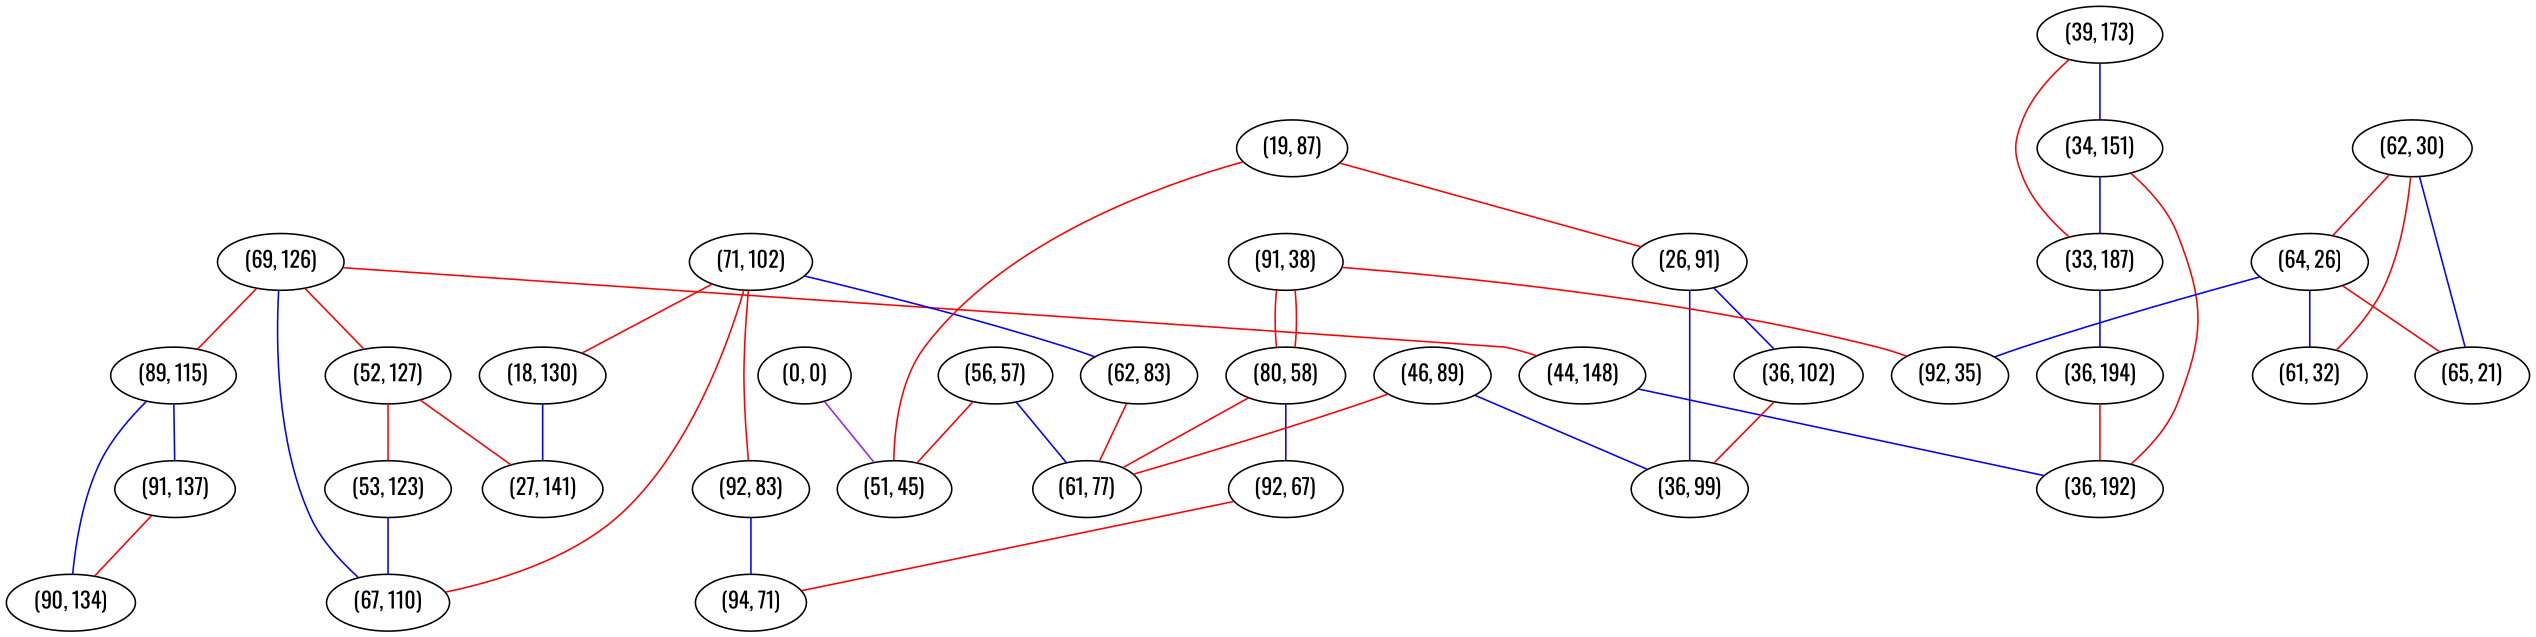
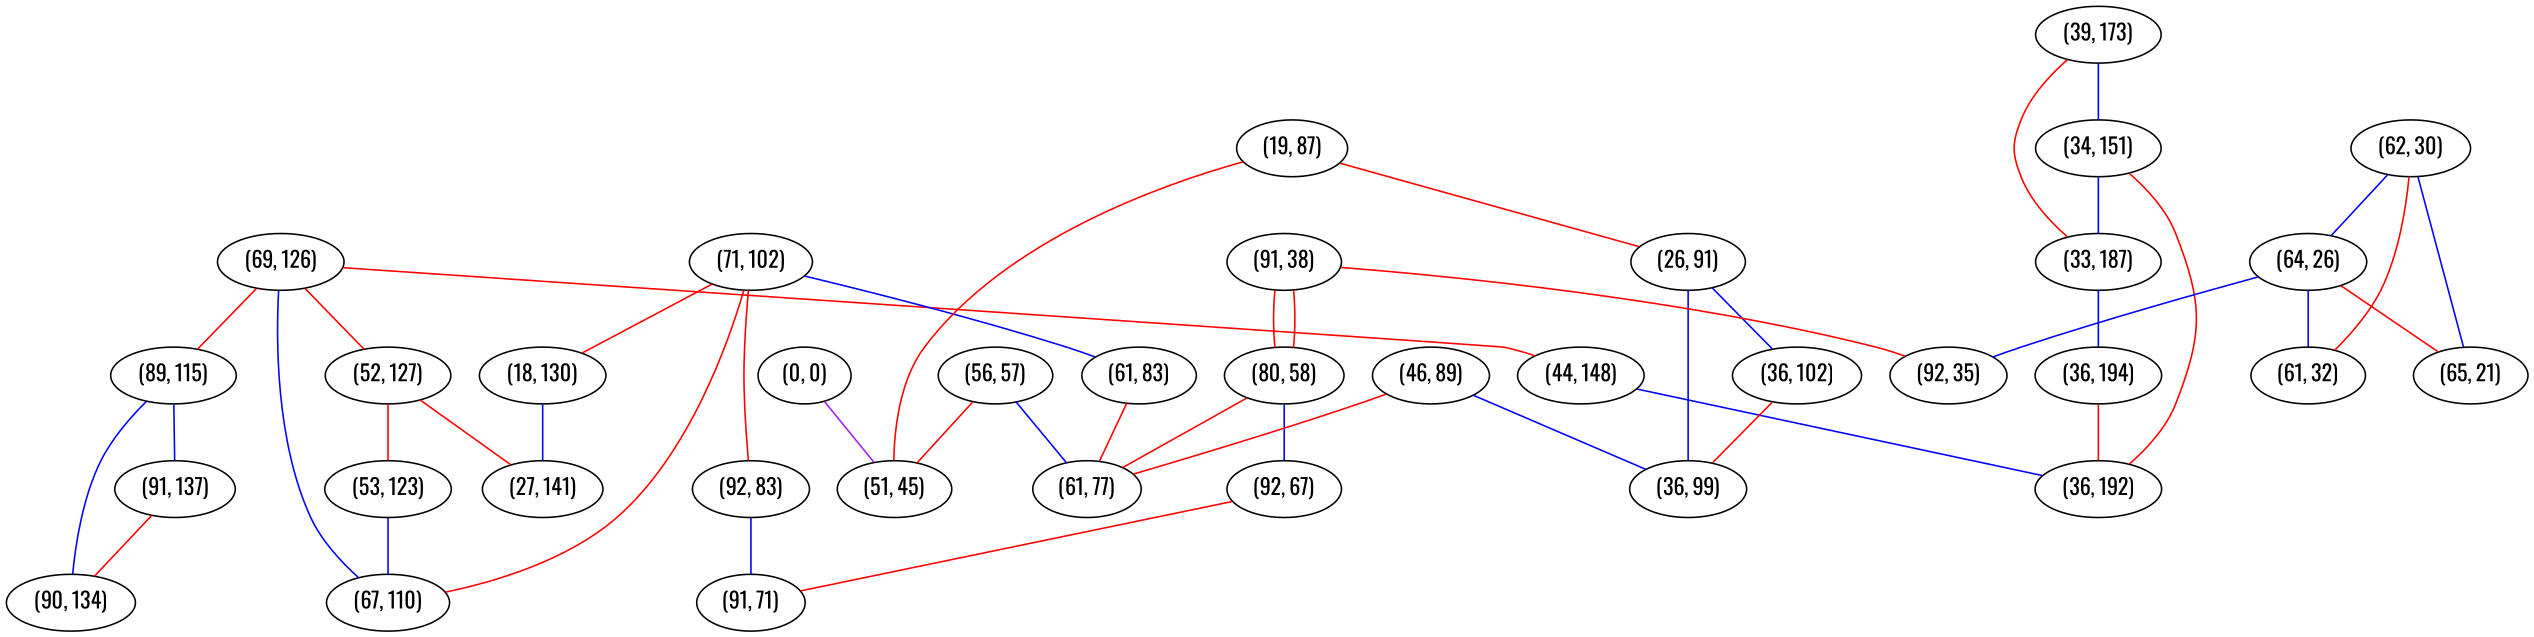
(2361, 205) -> (2359, 205)
(1139, 376) -> (1139, 376)
(751, 603) -> (751, 603)
